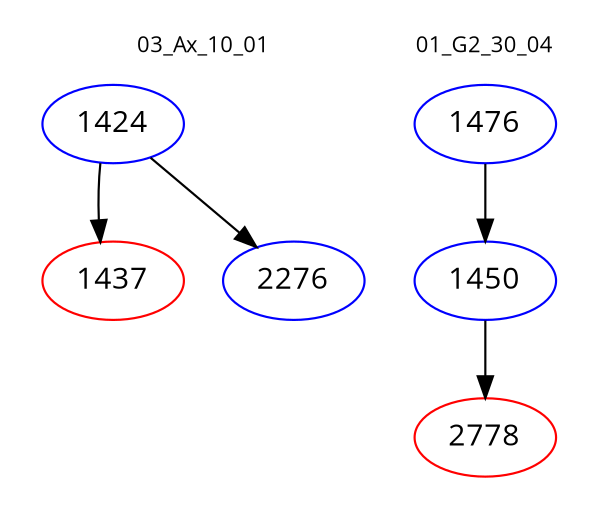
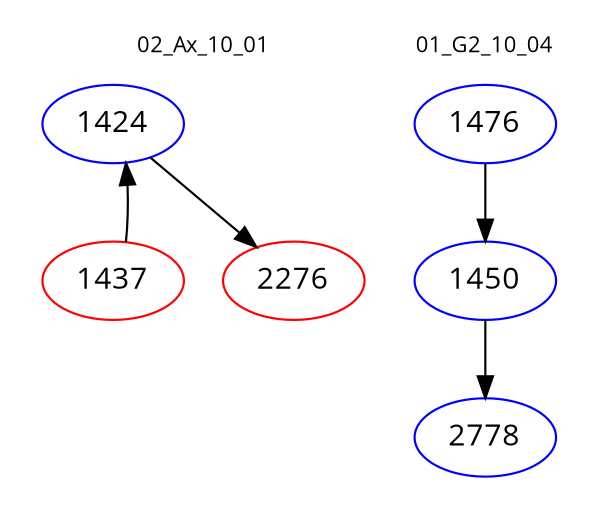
(203, 47) -> (203, 47)
(485, 47) -> (485, 47)
(99, 191) -> (128, 214)
(294, 281) -> (294, 281)
(485, 437) -> (485, 437)
